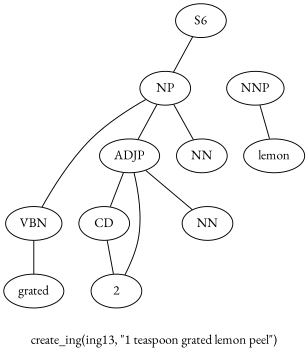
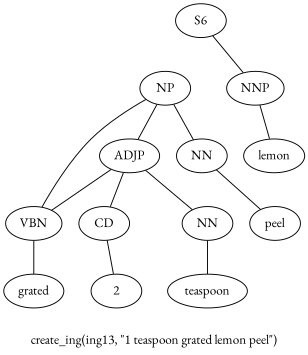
(183, 54) -> (228, 54)
none -> (275, 223)
(140, 225) -> (81, 190)
none -> (207, 291)
